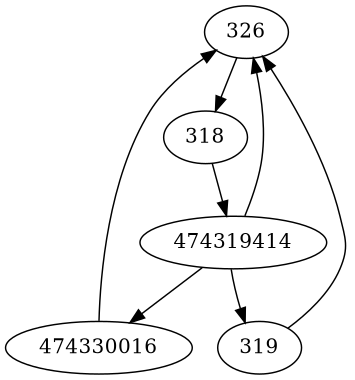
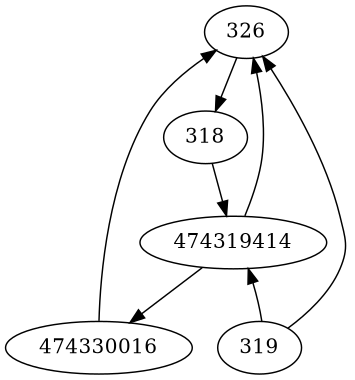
(235, 289) -> (258, 302)
